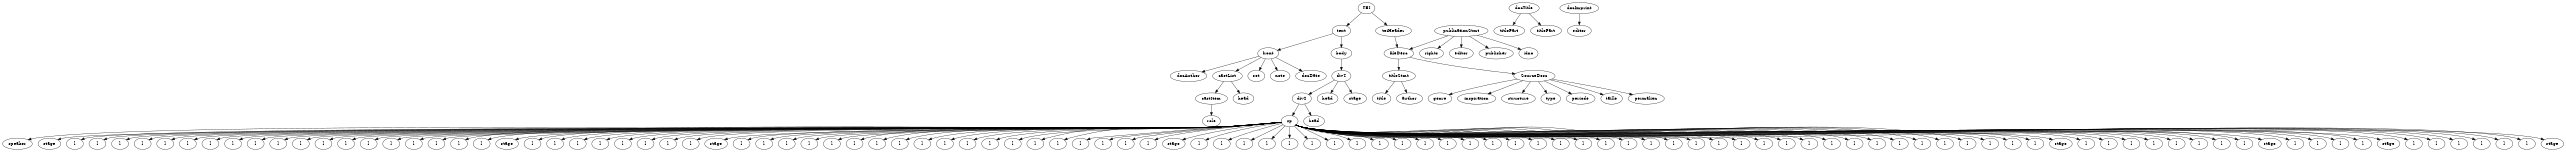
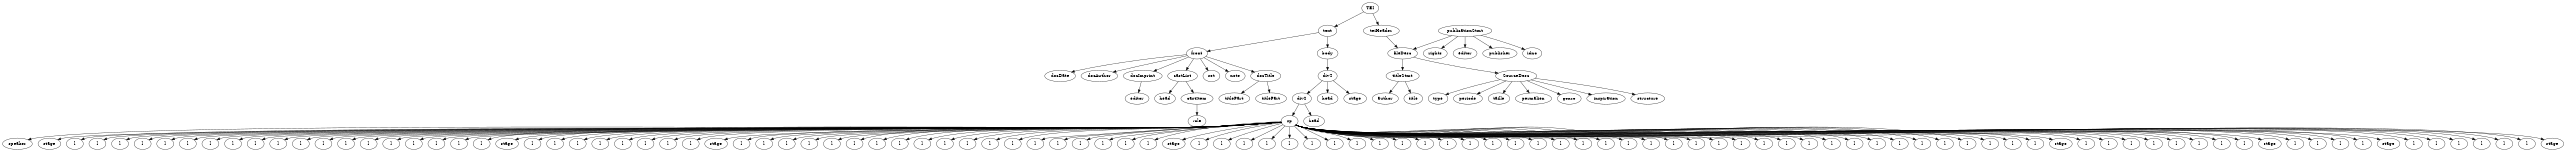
none -> (1173, 64)
none -> (1229, 64)
